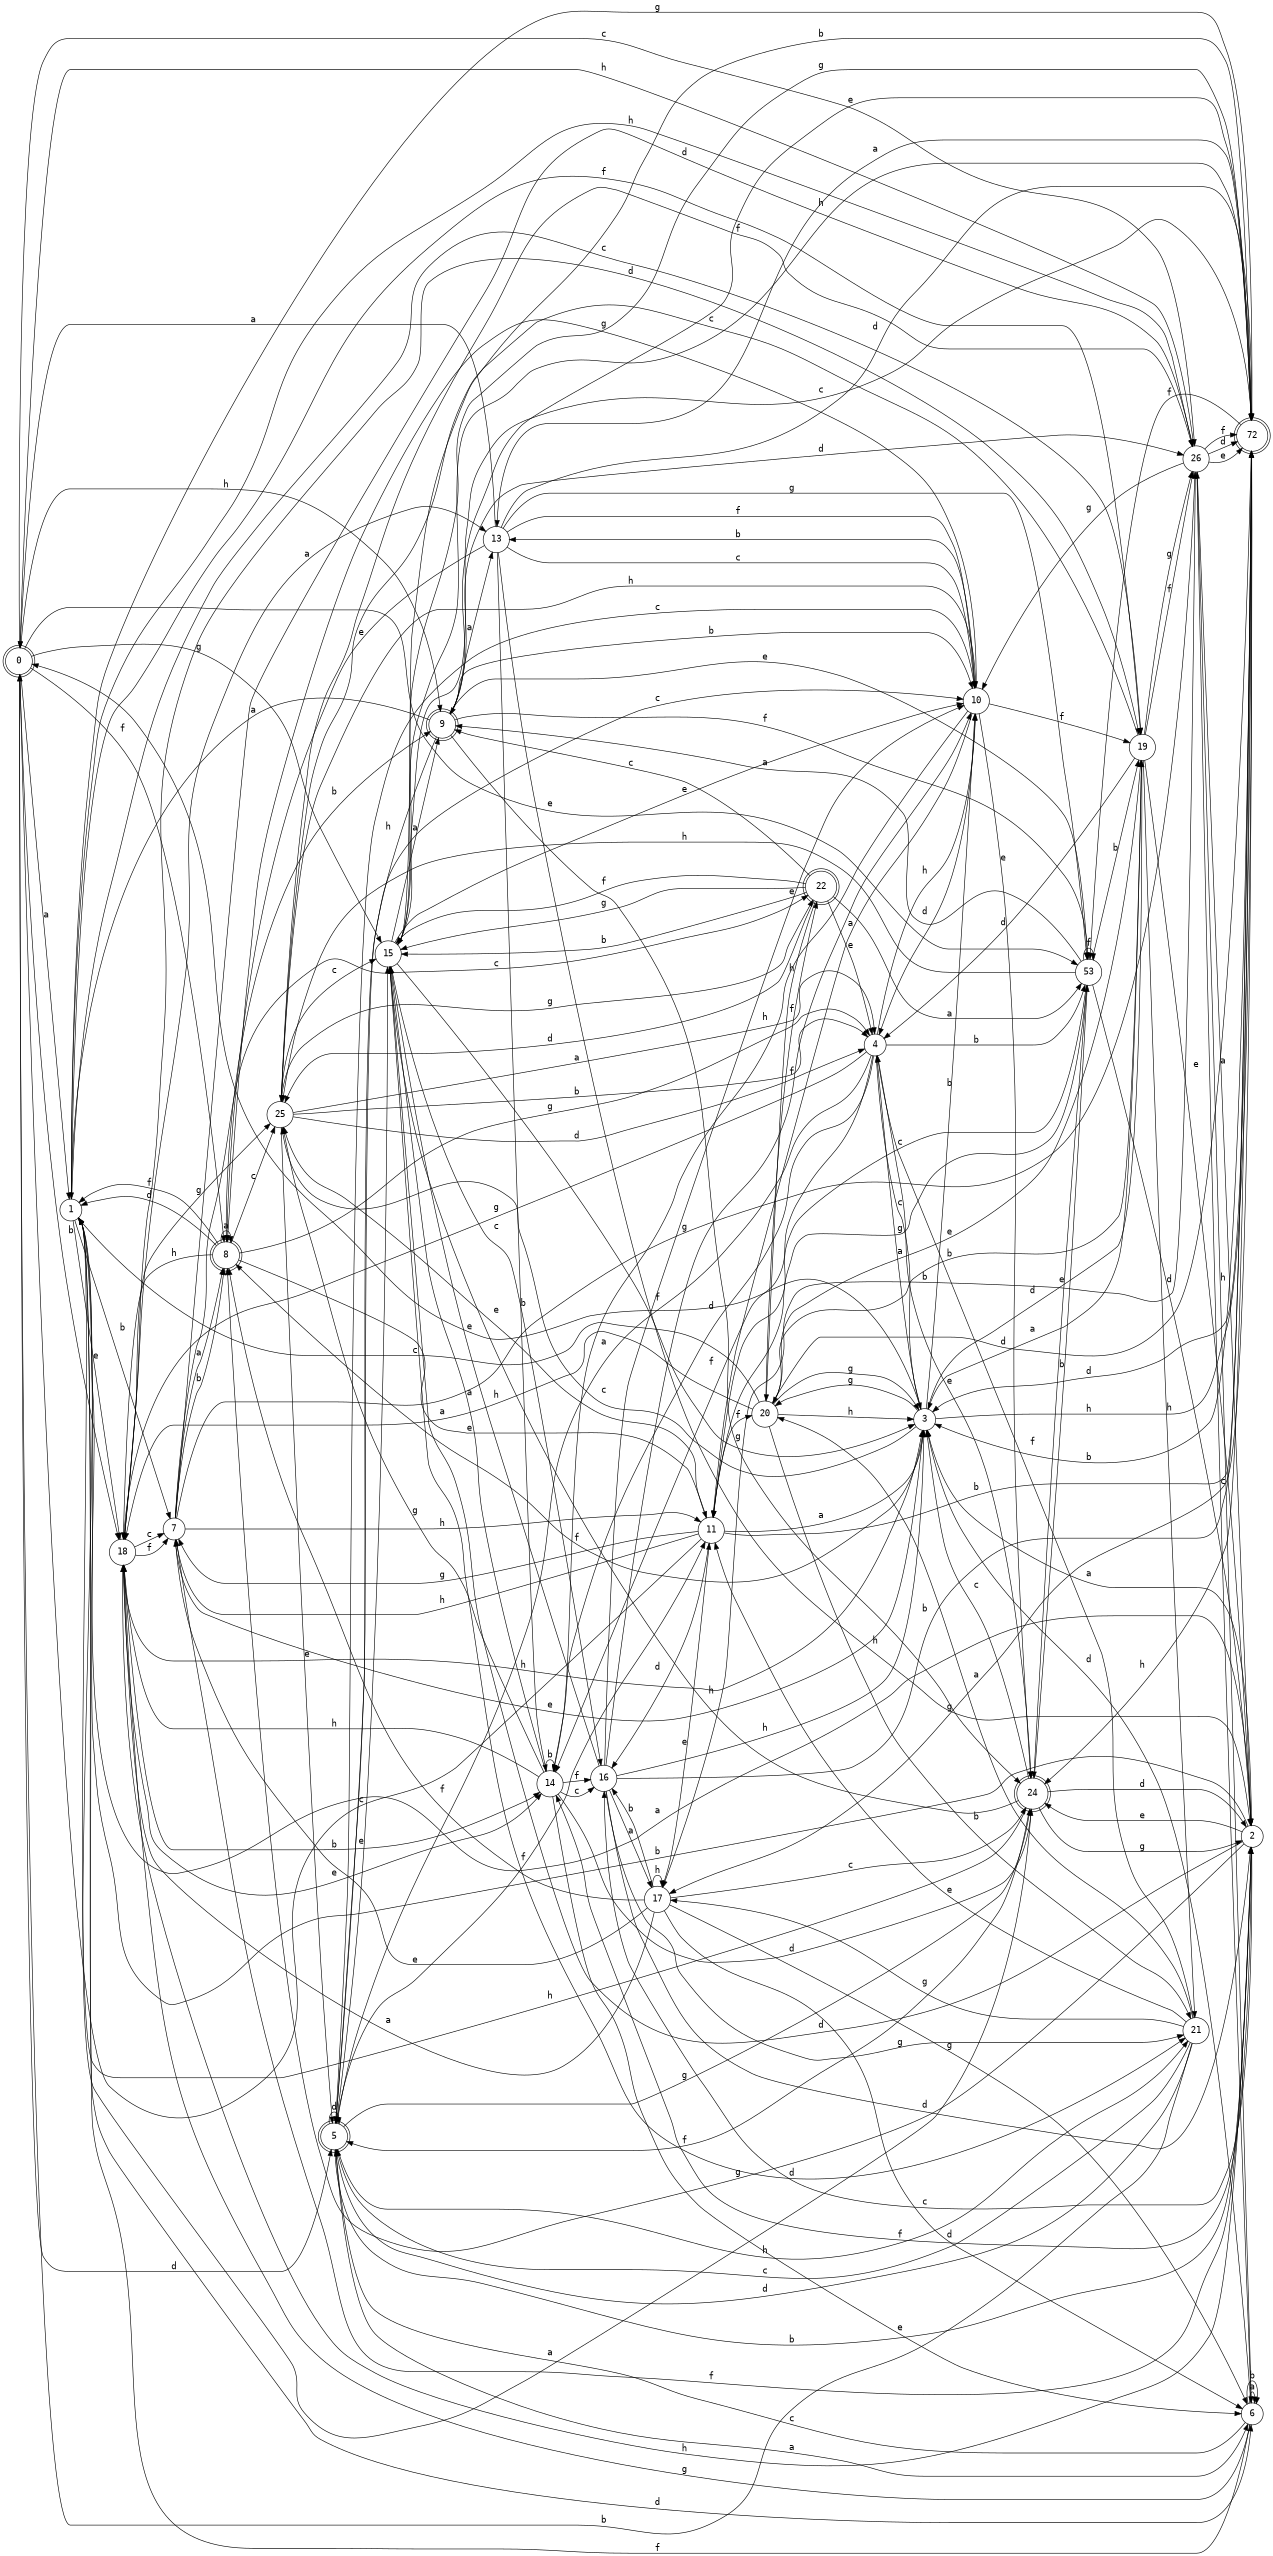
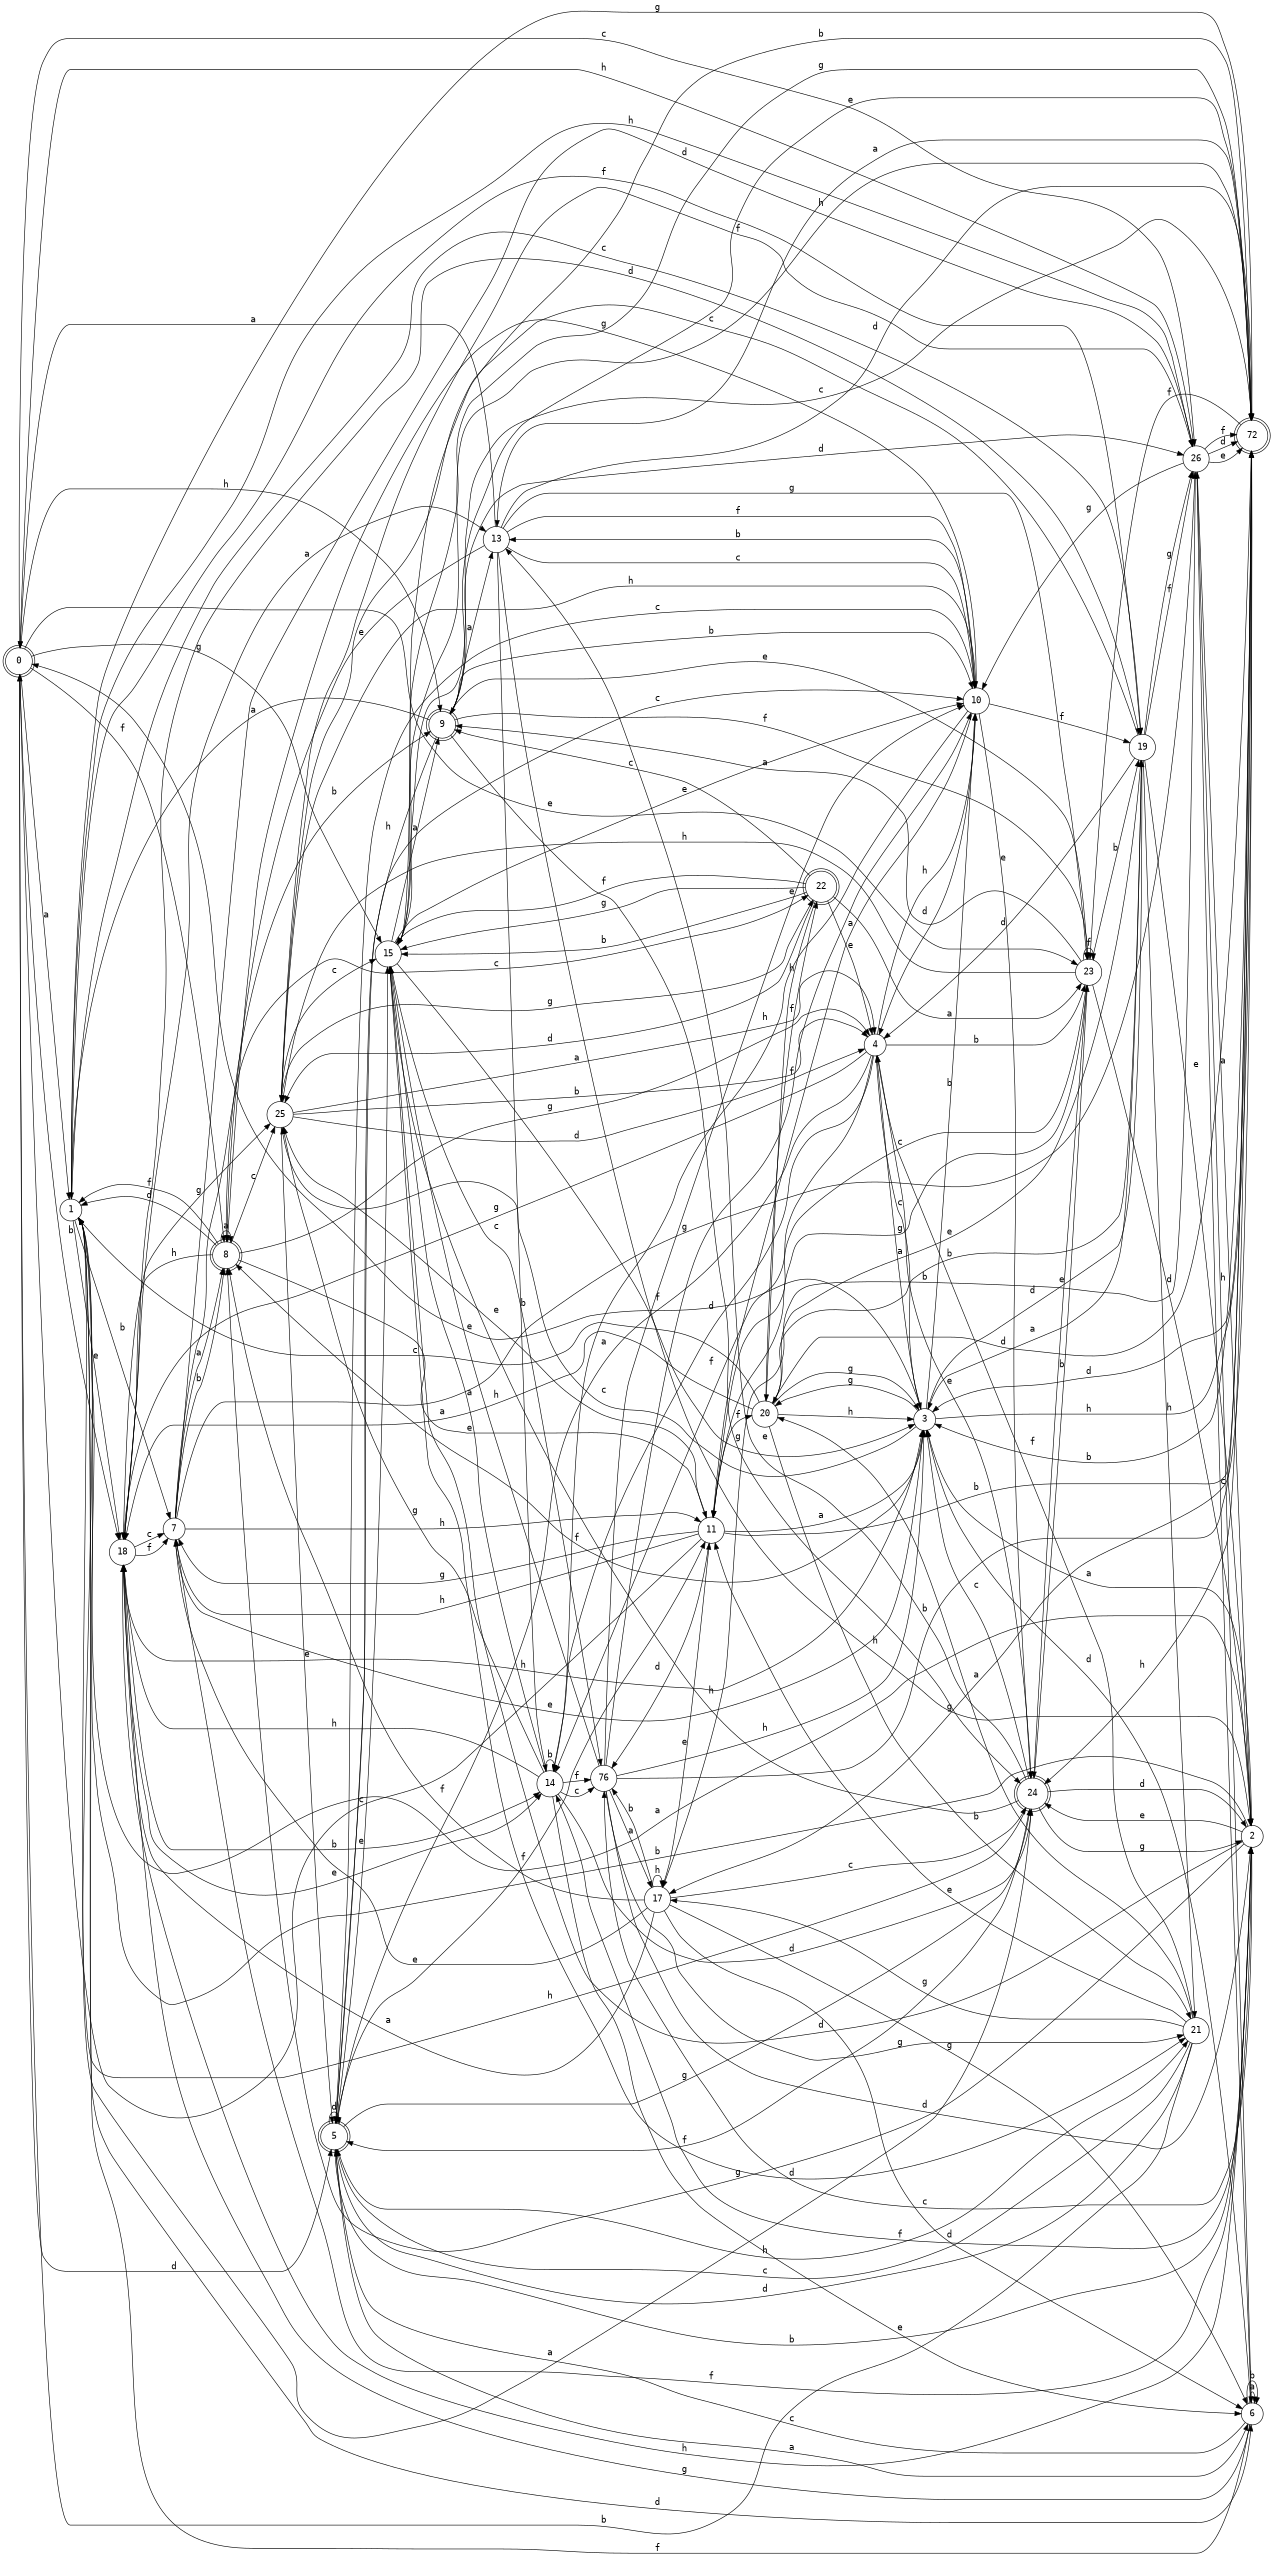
(1089, 972) -> (1089, 972)
none -> (730, 1195)
(604, 1778) -> (604, 1778)
